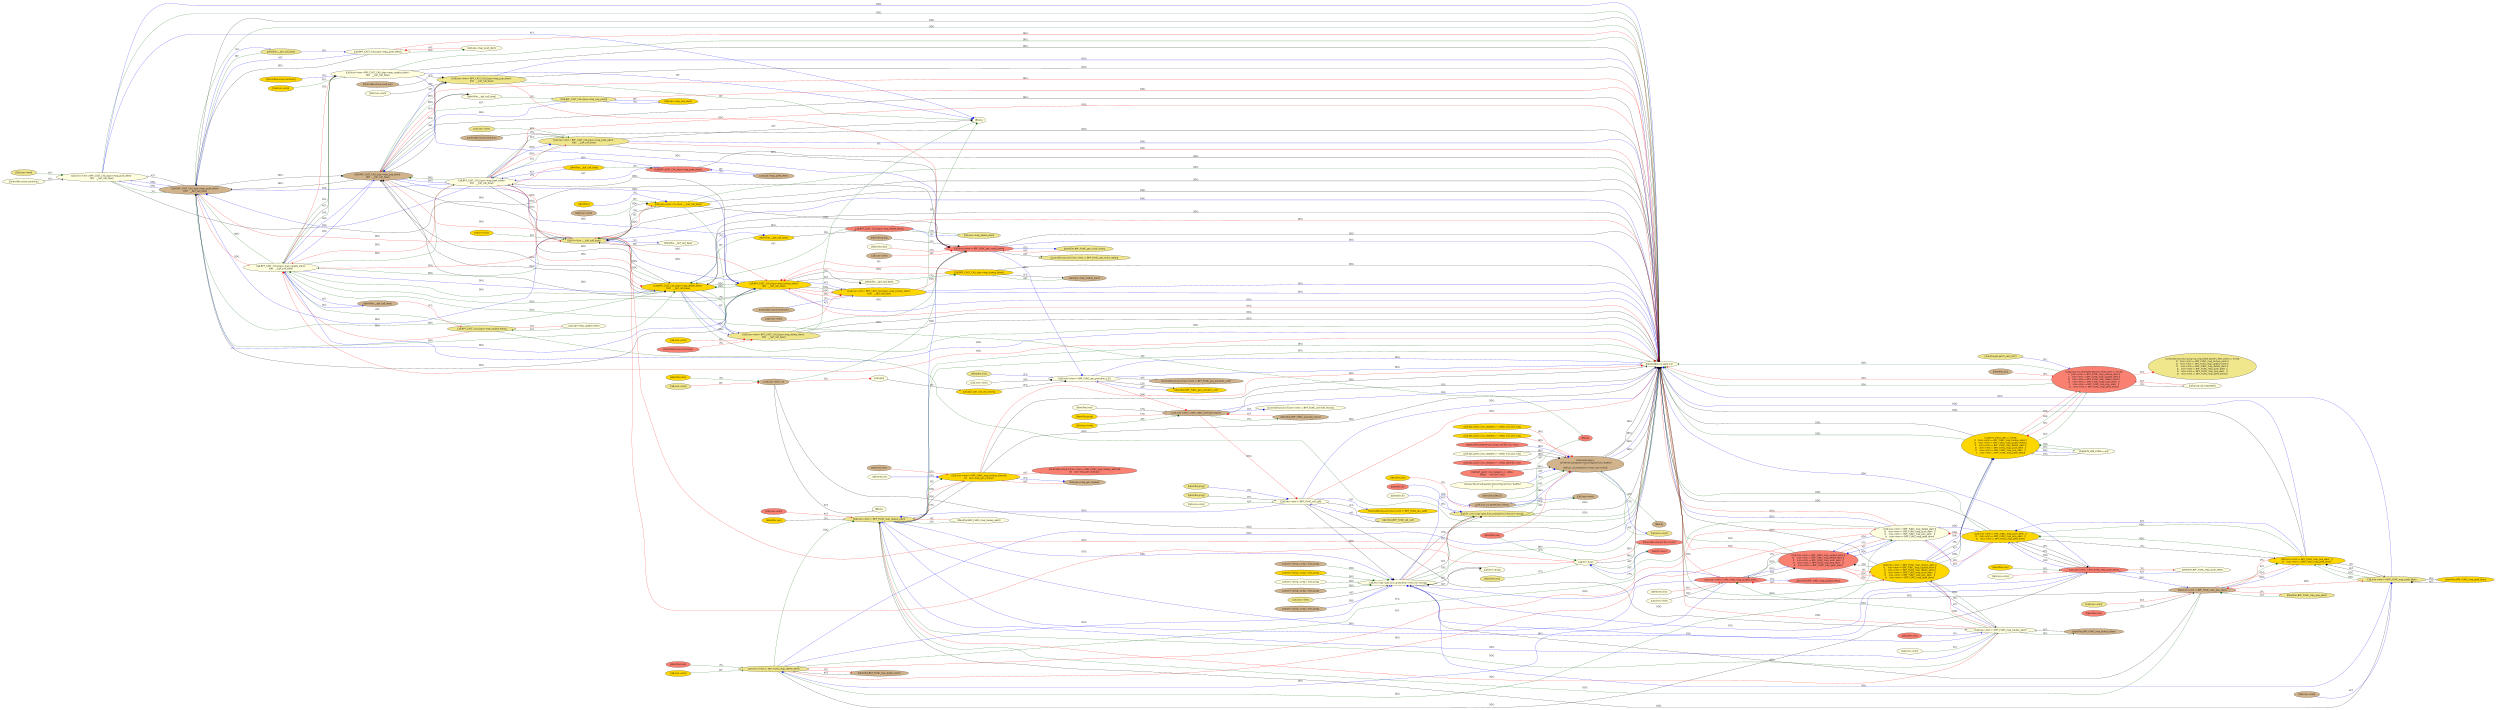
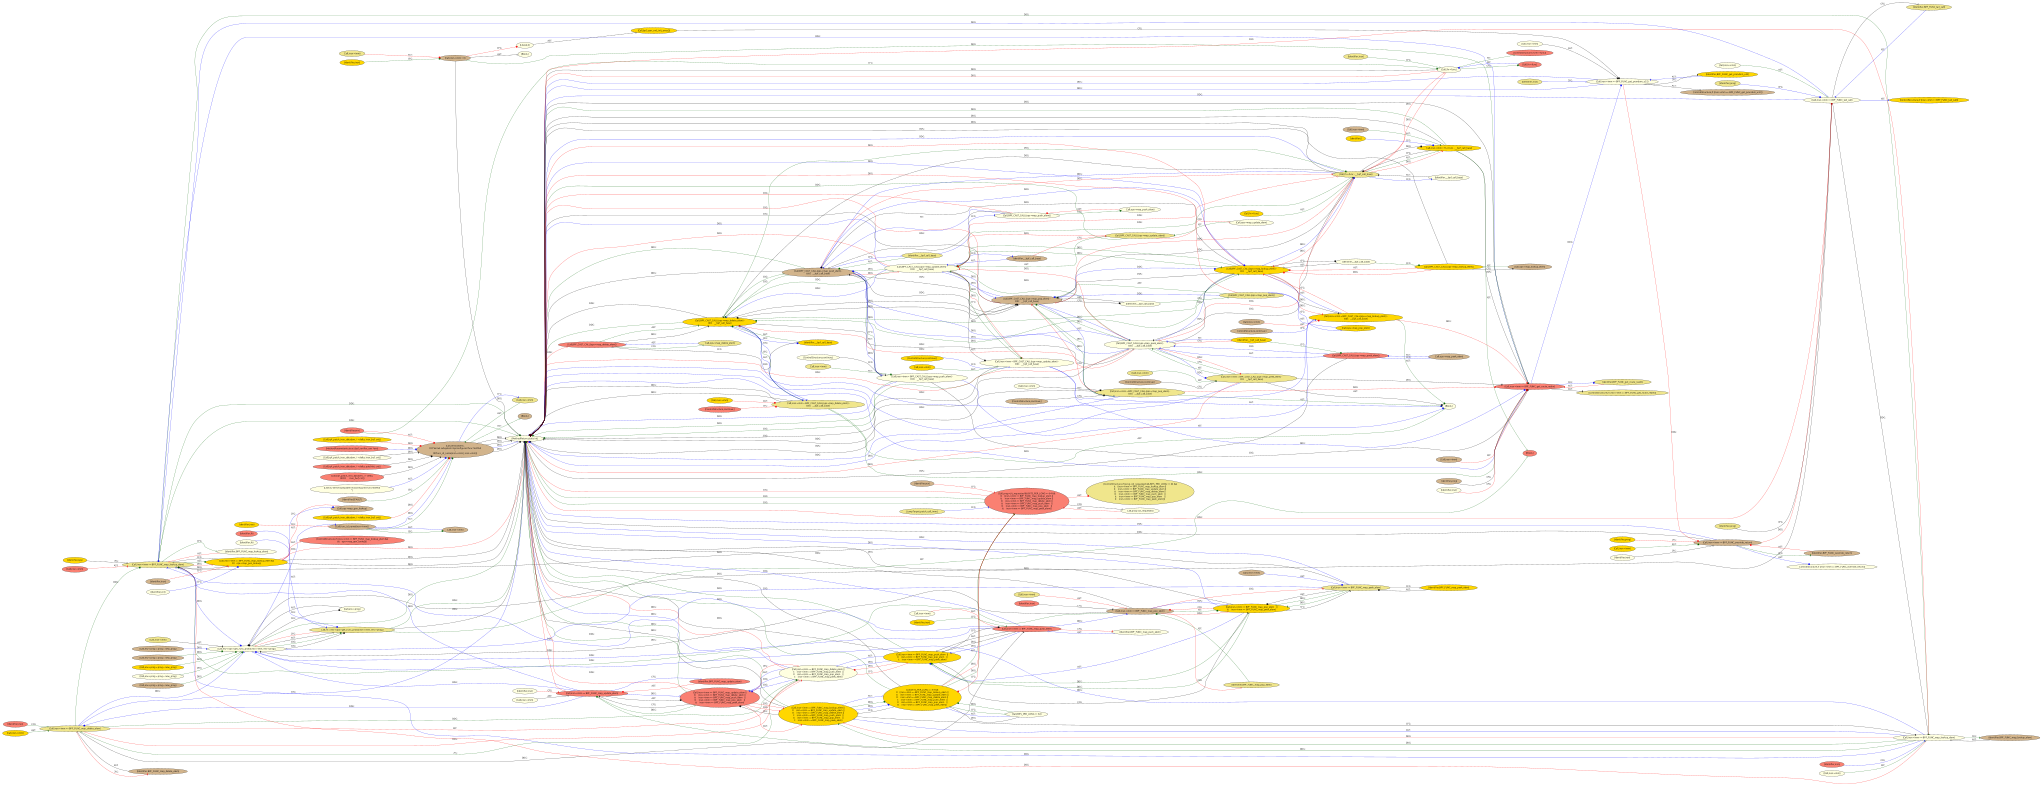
(1328, 220) -> (545, 389)
